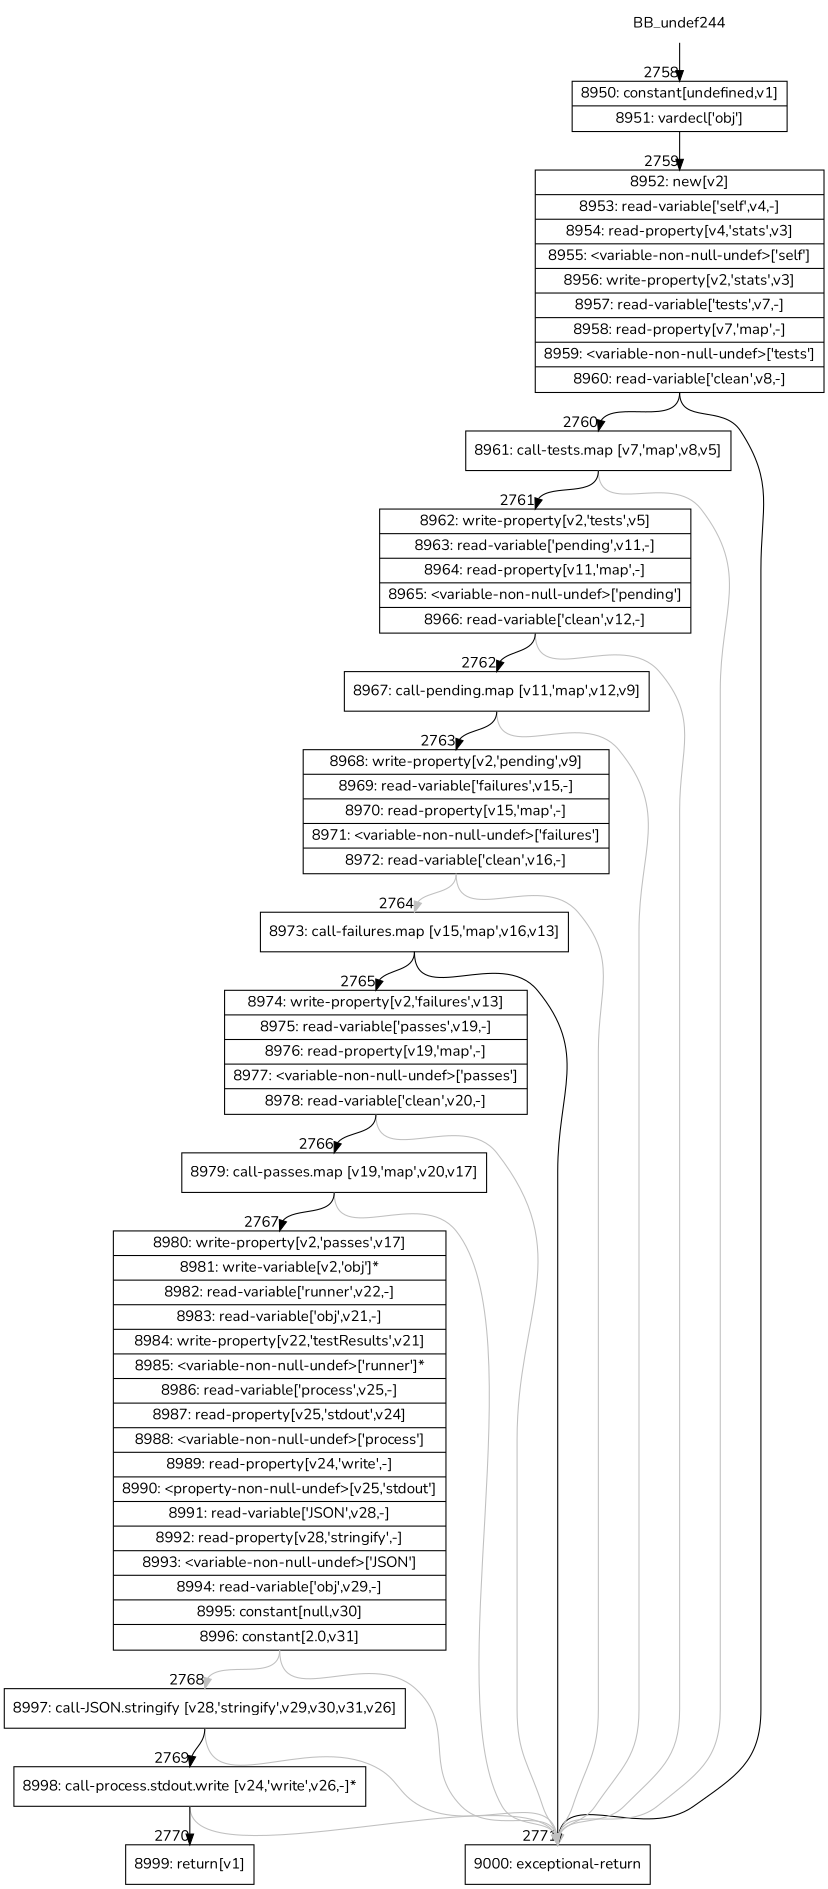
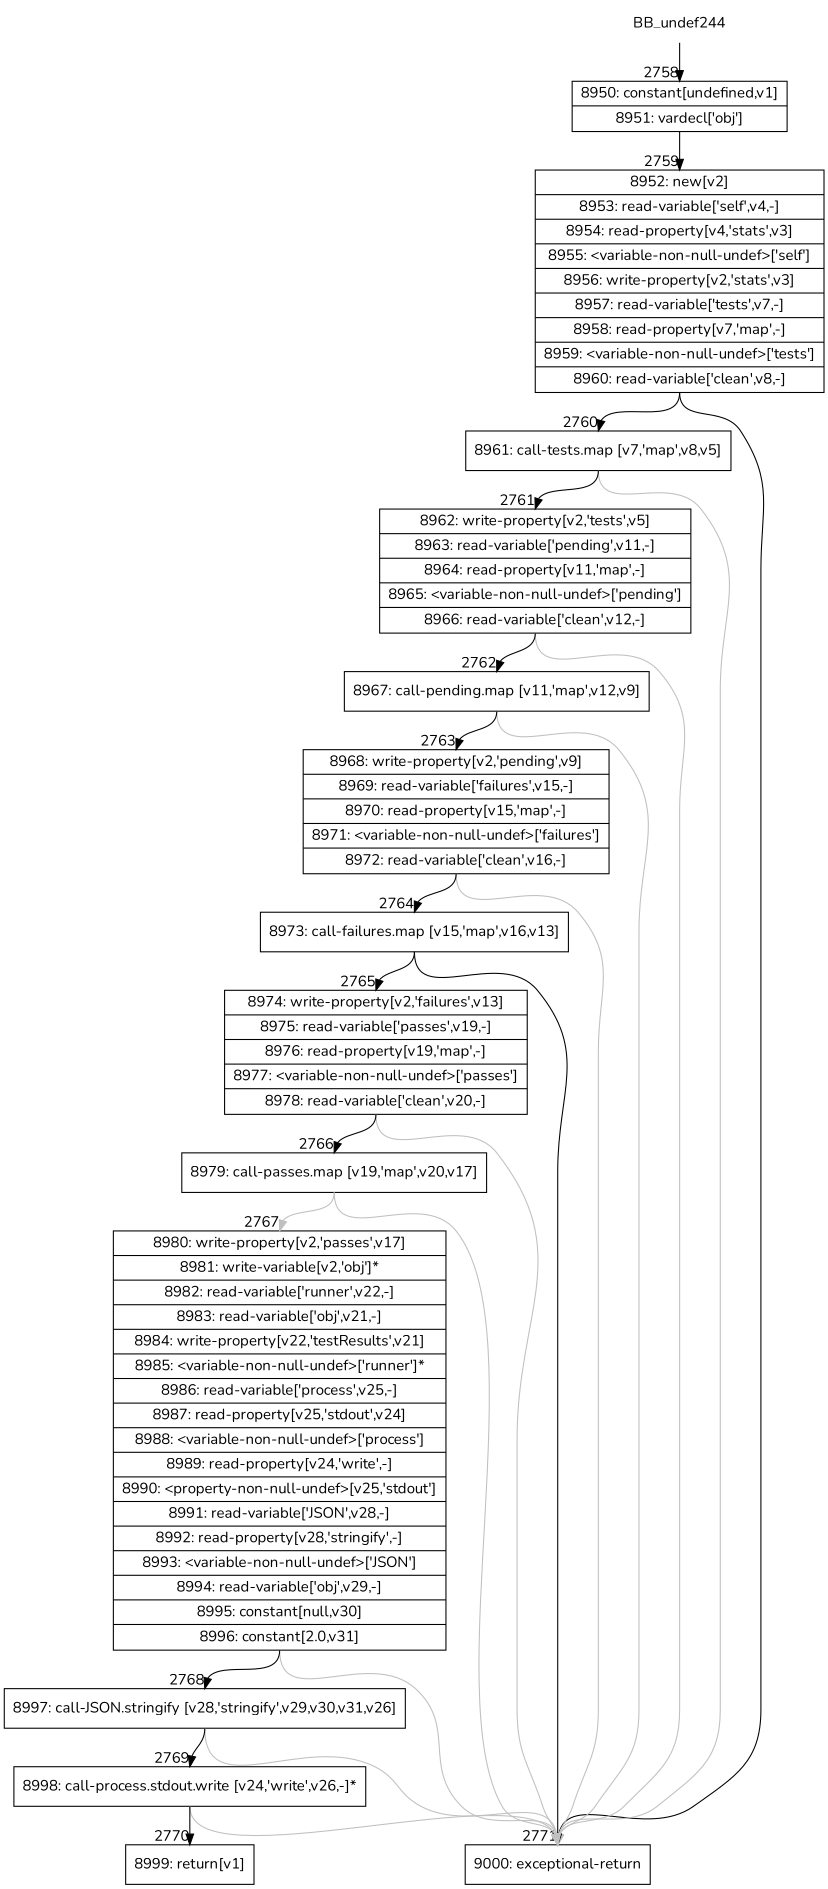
(441, 891) -> (441, 891)
(312, 1211) -> (312, 1211)
(248, 1669) -> (248, 1669)
